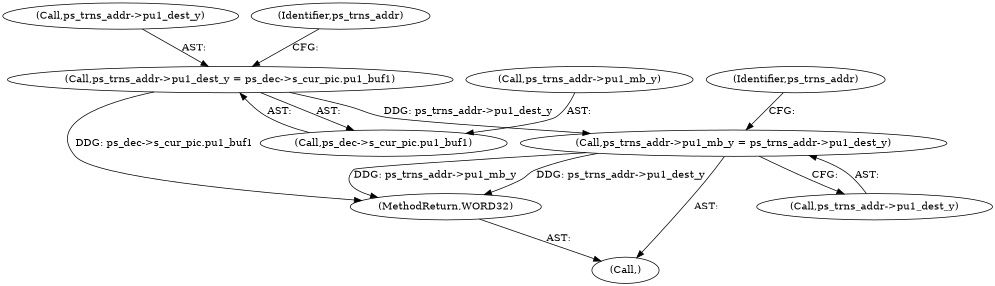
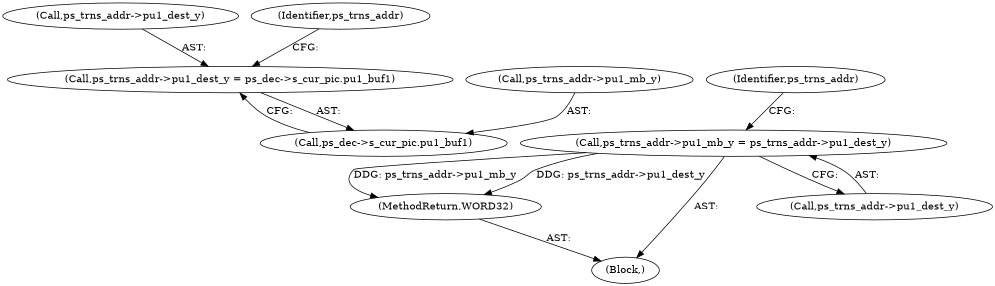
(281, 111) -> (281, 111)
(434, 122) -> none
(152, 178) -> none
(625, 270) -> (625, 270)
